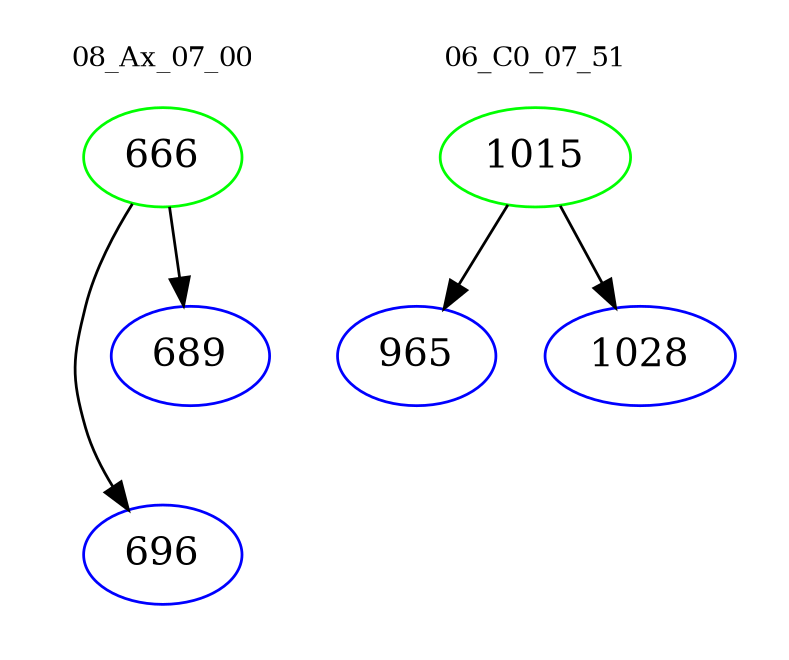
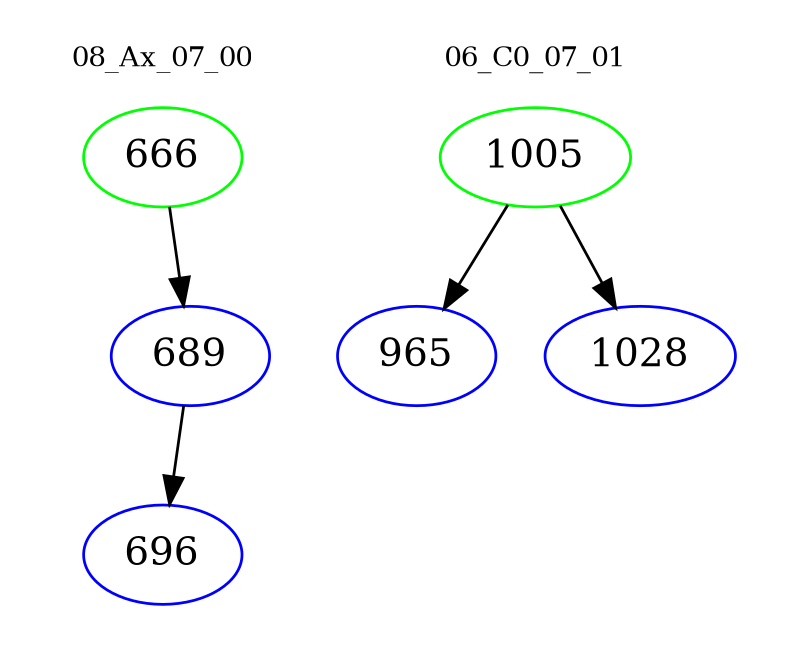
(535, 59) -> (535, 59)
(535, 157) -> (535, 157)
(78, 343) -> (179, 441)
